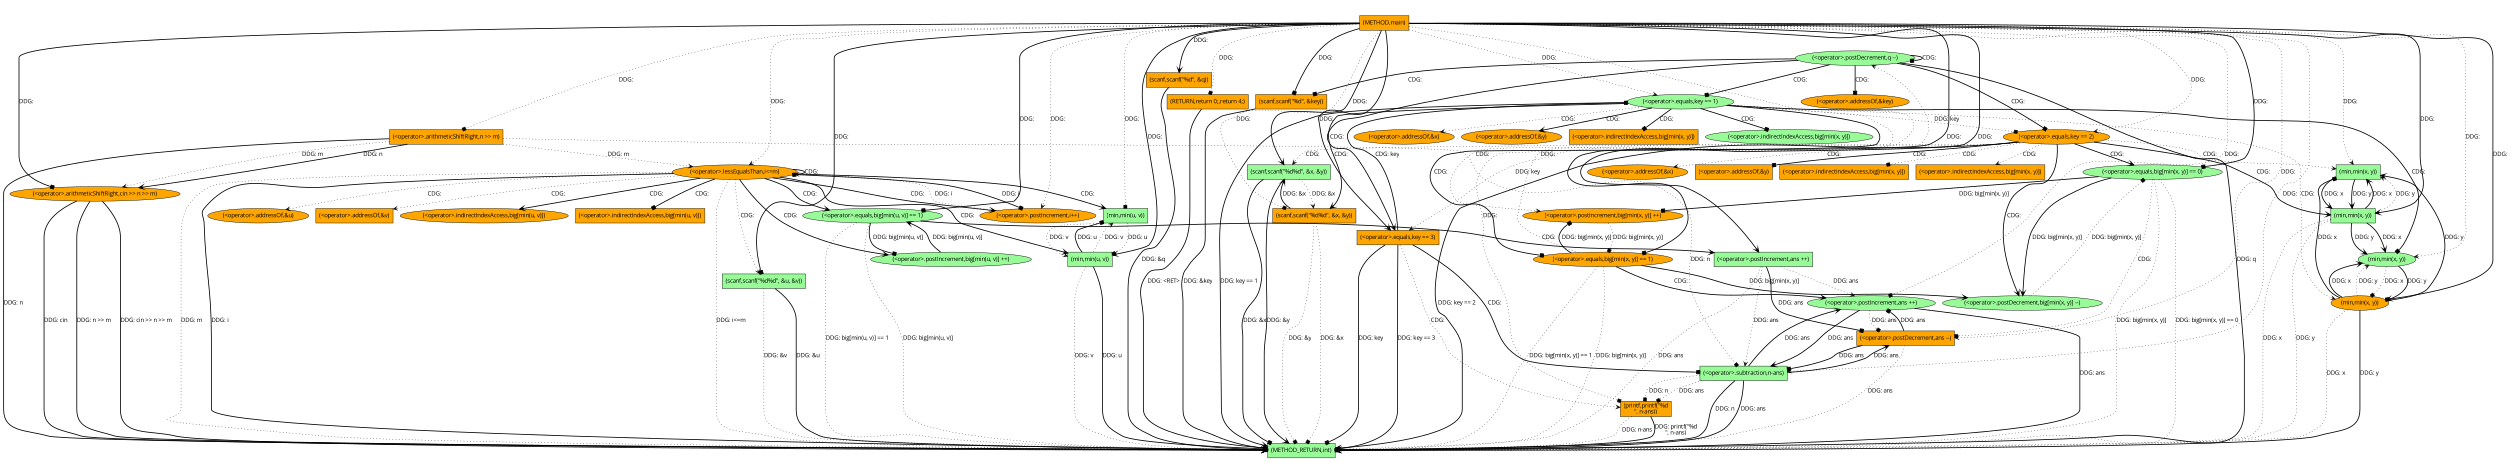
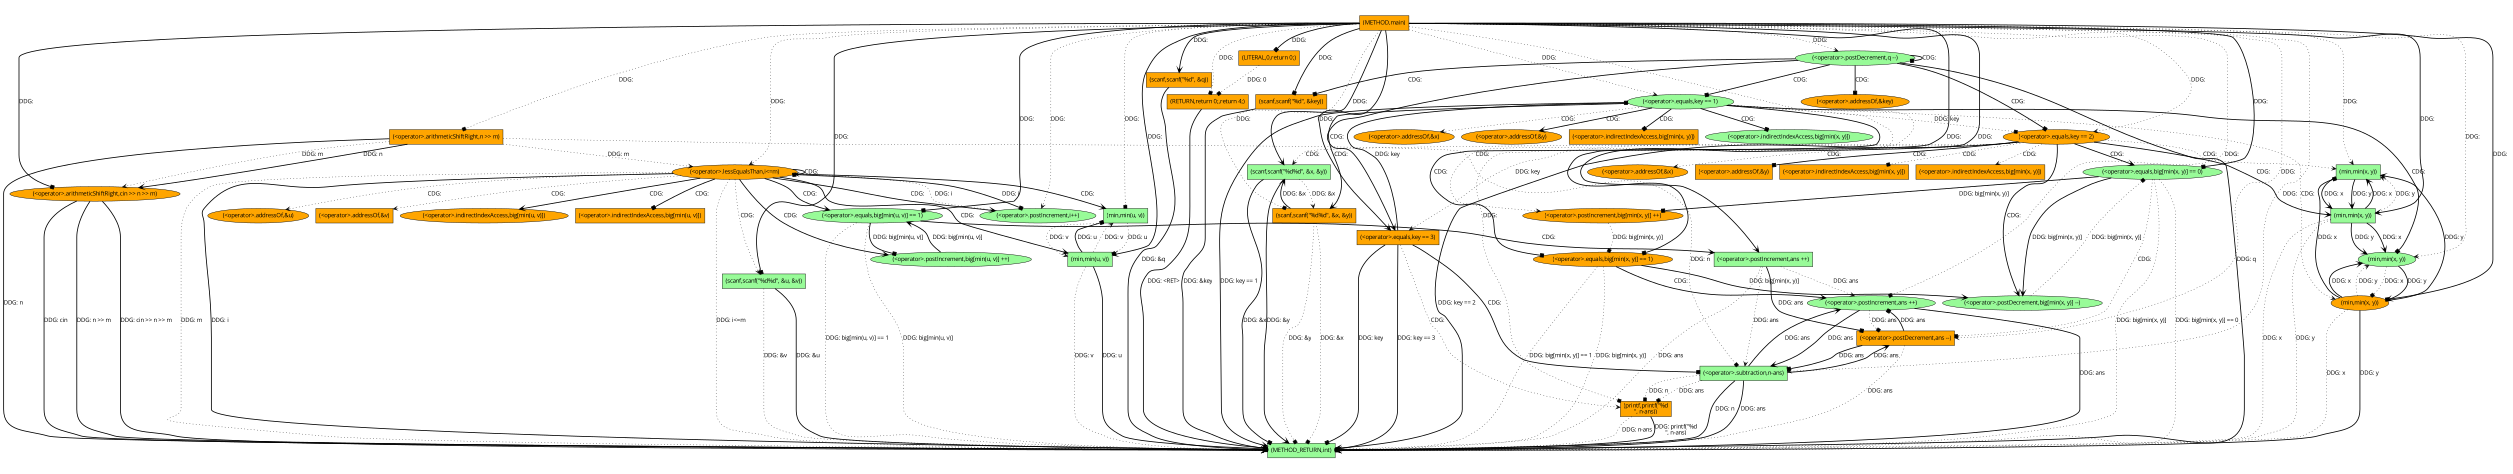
none -> (1269, 58)
(1710, 149) -> (1623, 27)
(1387, 155) -> (1387, 155)
(1038, 216) -> (1038, 216)
(1559, 240) -> none
